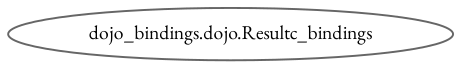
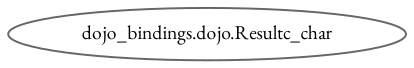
(231, 34) -> (207, 34)
